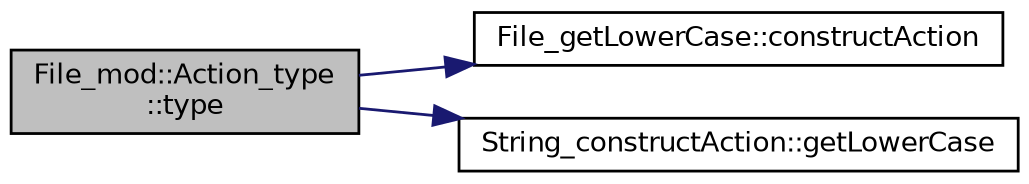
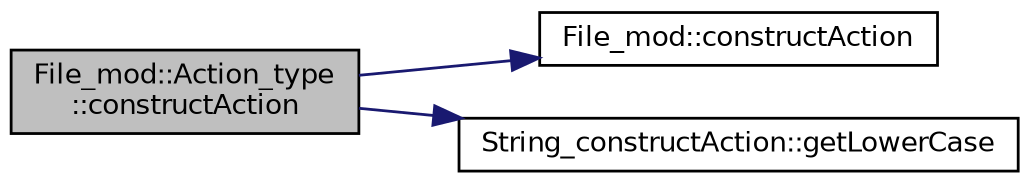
(739, 39) -> (739, 39)
(185, 92) -> (185, 92)
